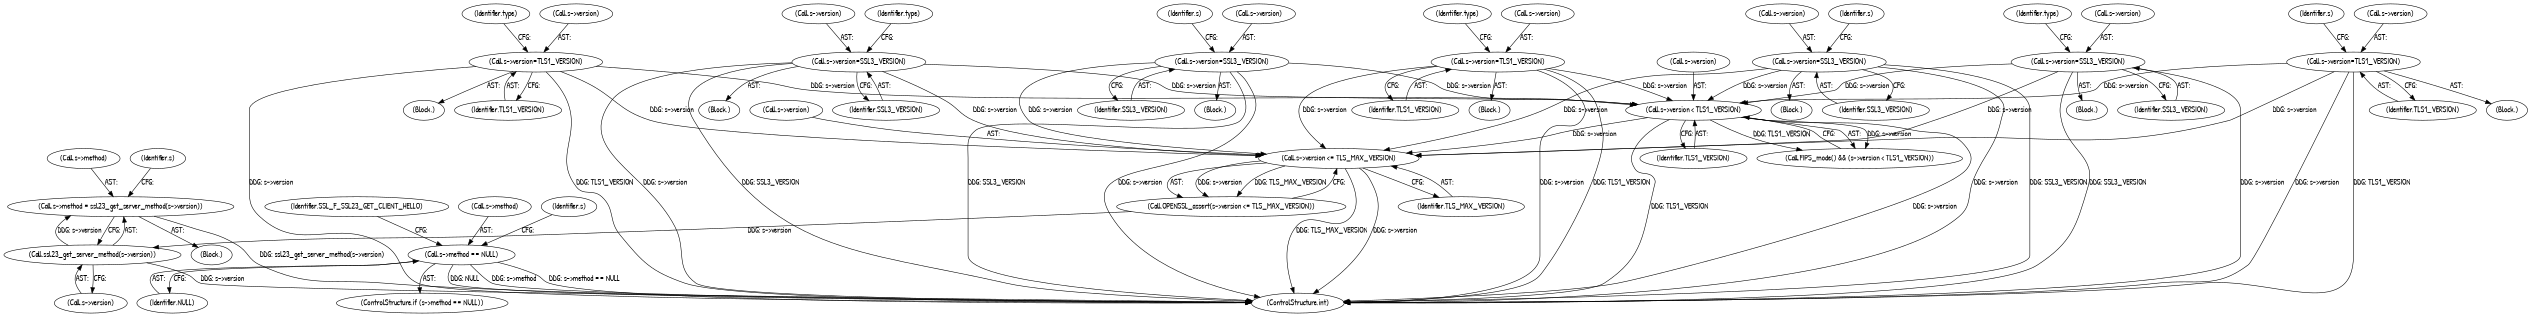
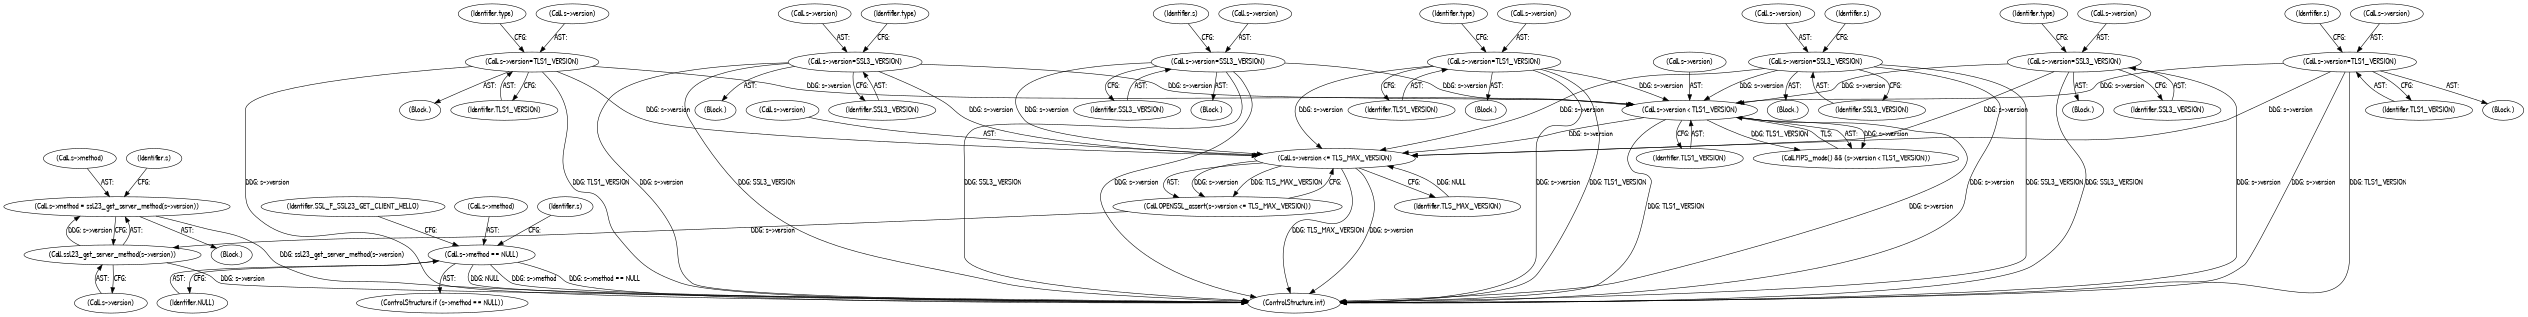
(1830, 134) -> (1827, 134)
(1448, 183) -> (1451, 183)
